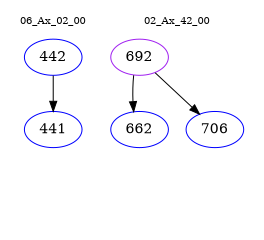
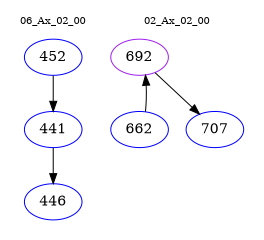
(177, 22) -> (177, 22)
(53, 57) -> (53, 57)
(133, 88) -> (146, 99)
(215, 130) -> (215, 130)
none -> (53, 202)
